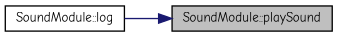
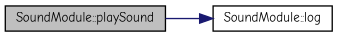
(141, 19) -> (183, 19)
